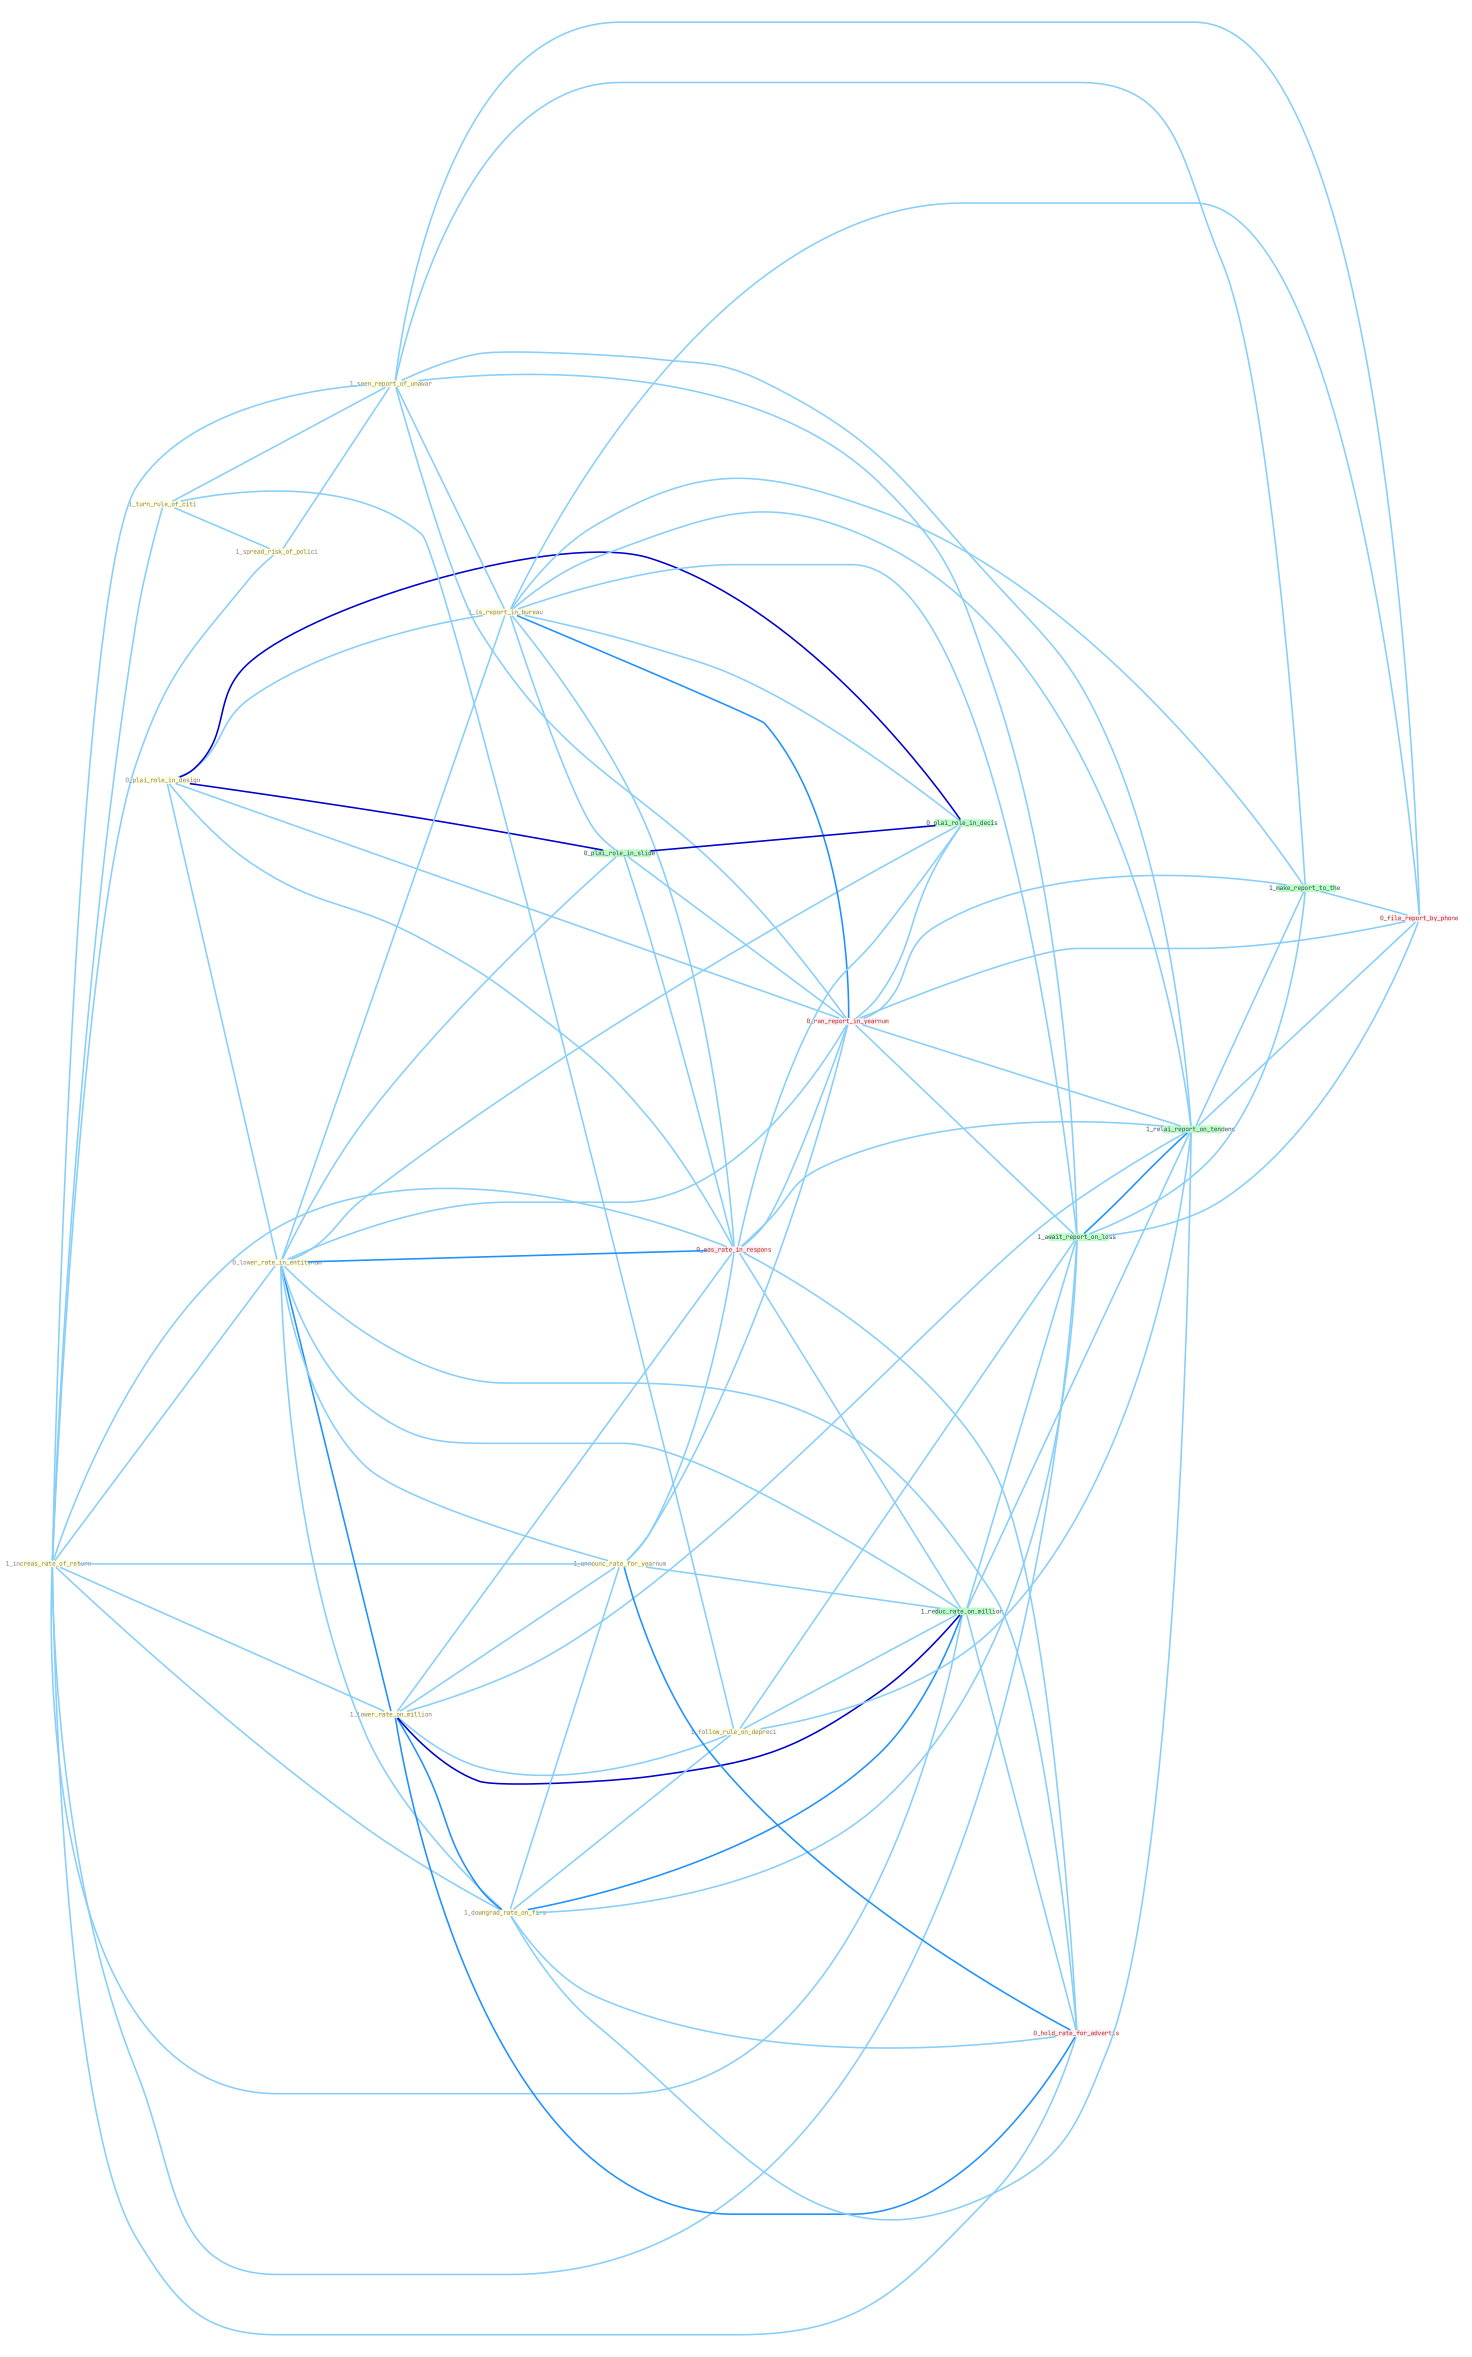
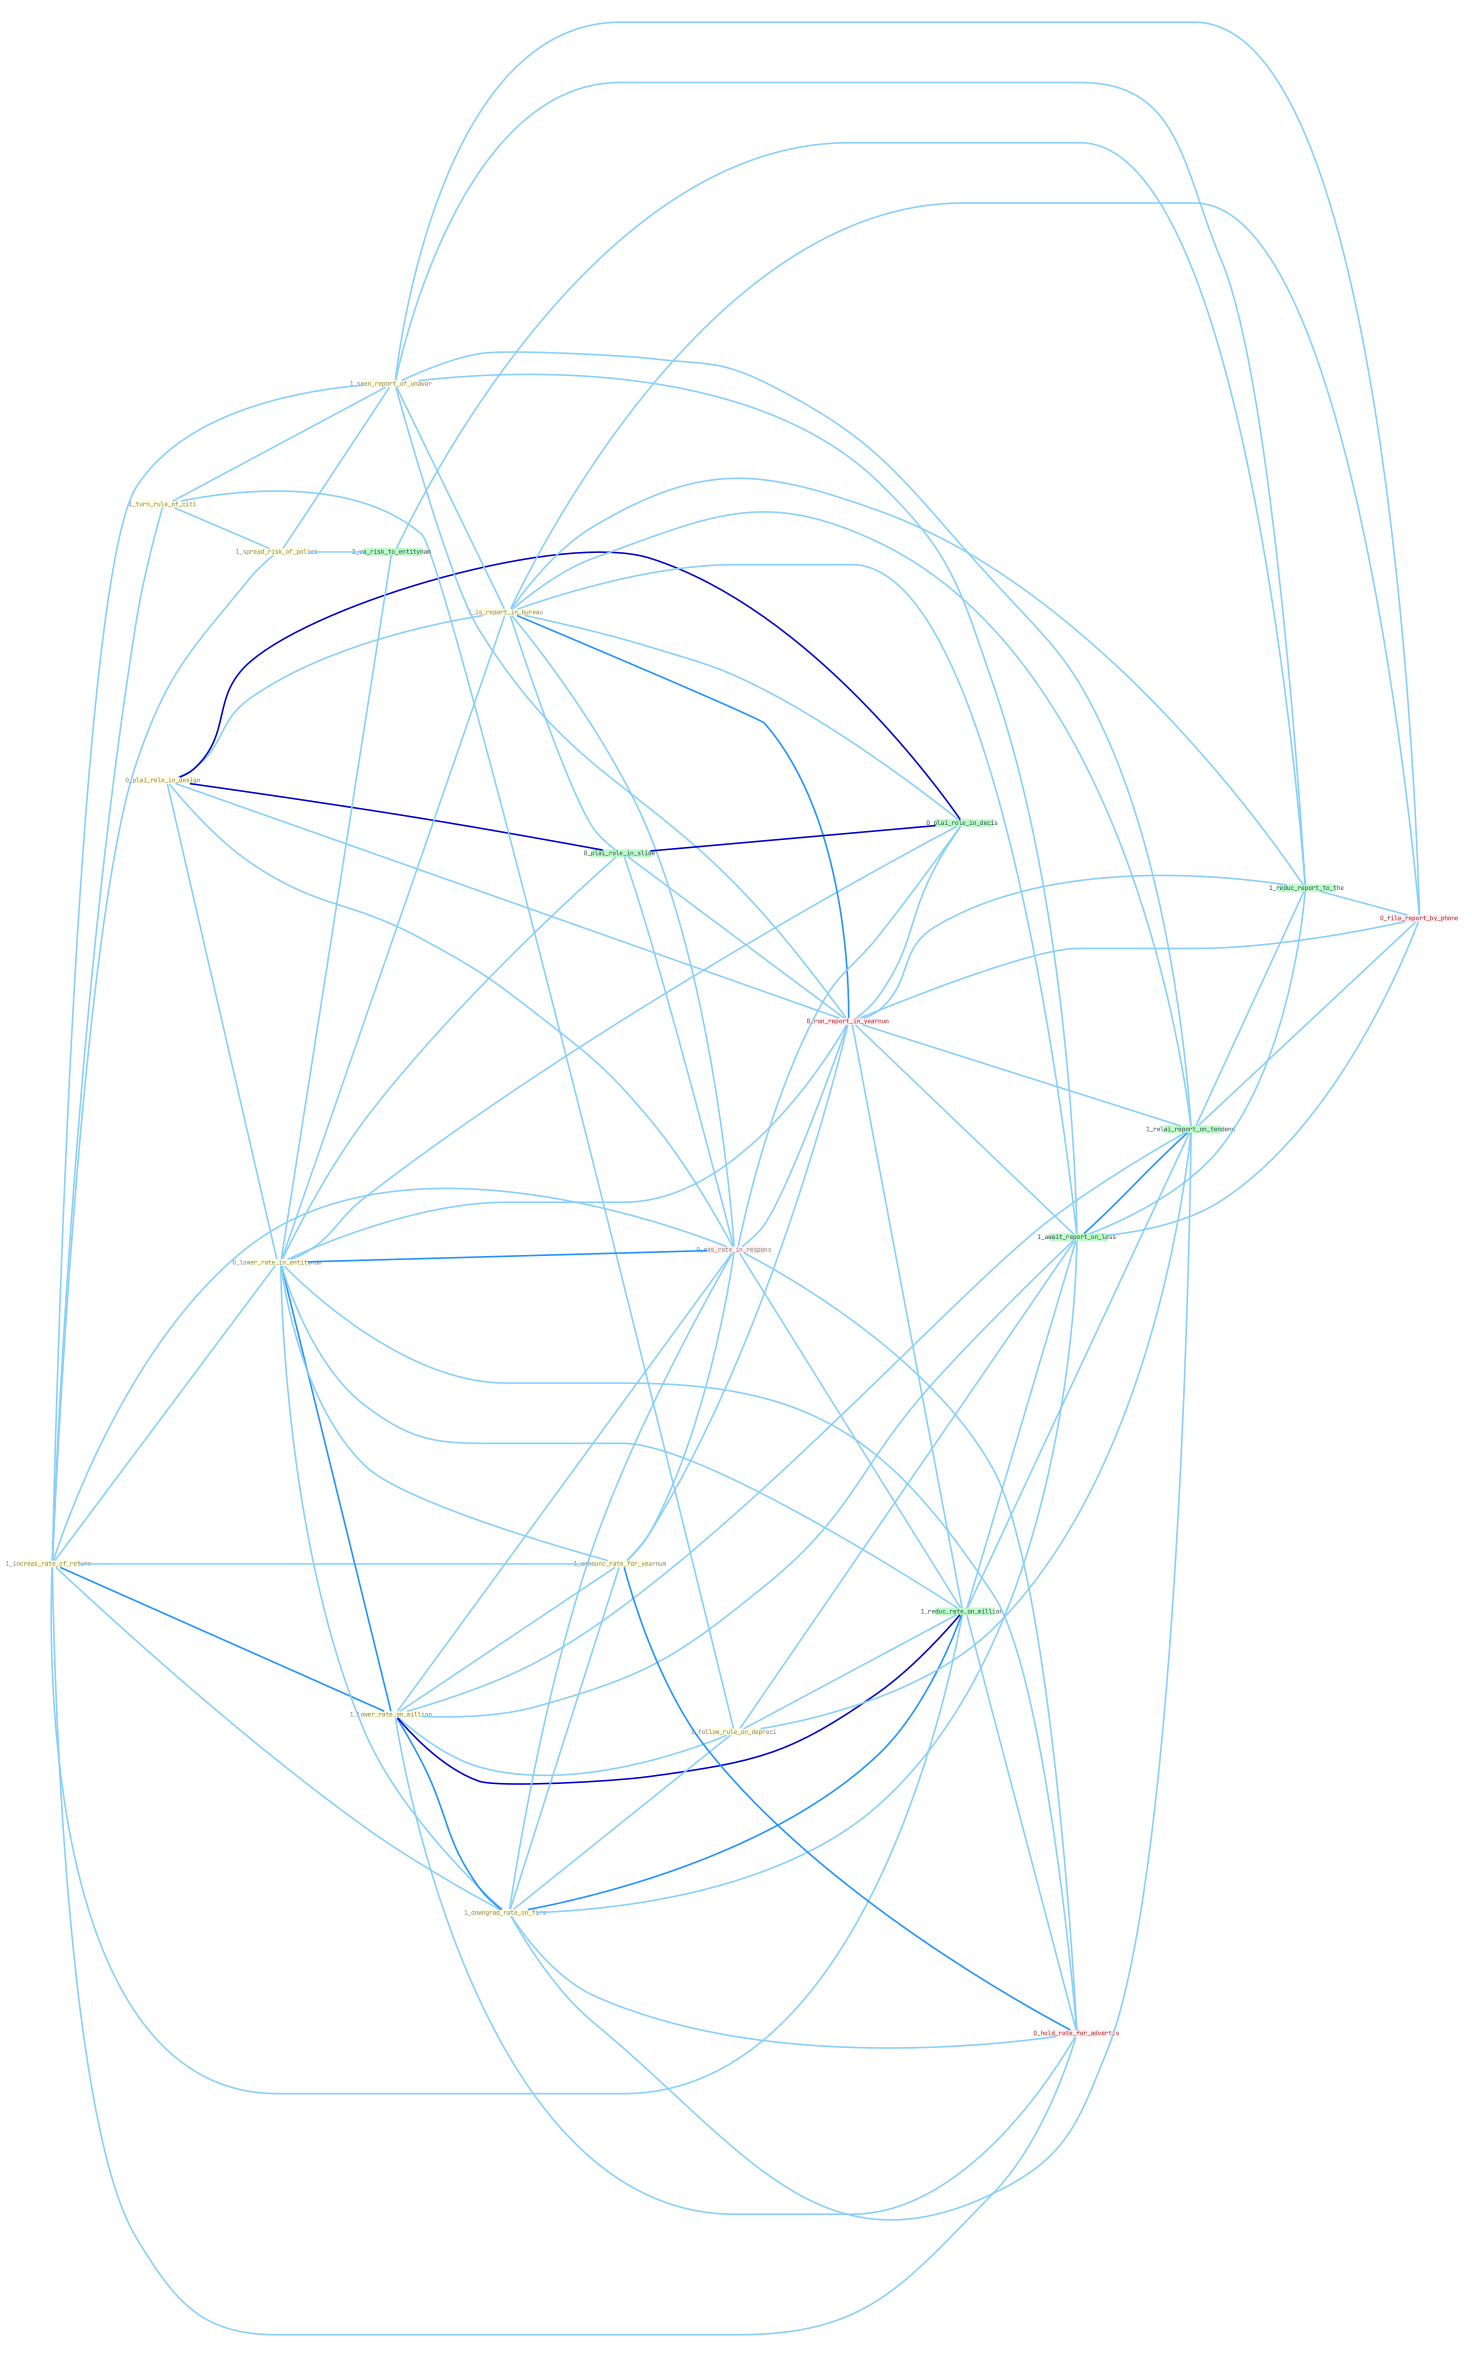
none -> (393, 552)
(1307, 888) -> (1307, 888)
(934, 1133) -> (597, 1536)
(736, 1250) -> (736, 1250)
(793, 1588) -> (907, 1316)
(222, 1639) -> (222, 1639)
(625, 2179) -> (625, 2179)
(638, 2243) -> (798, 1557)
